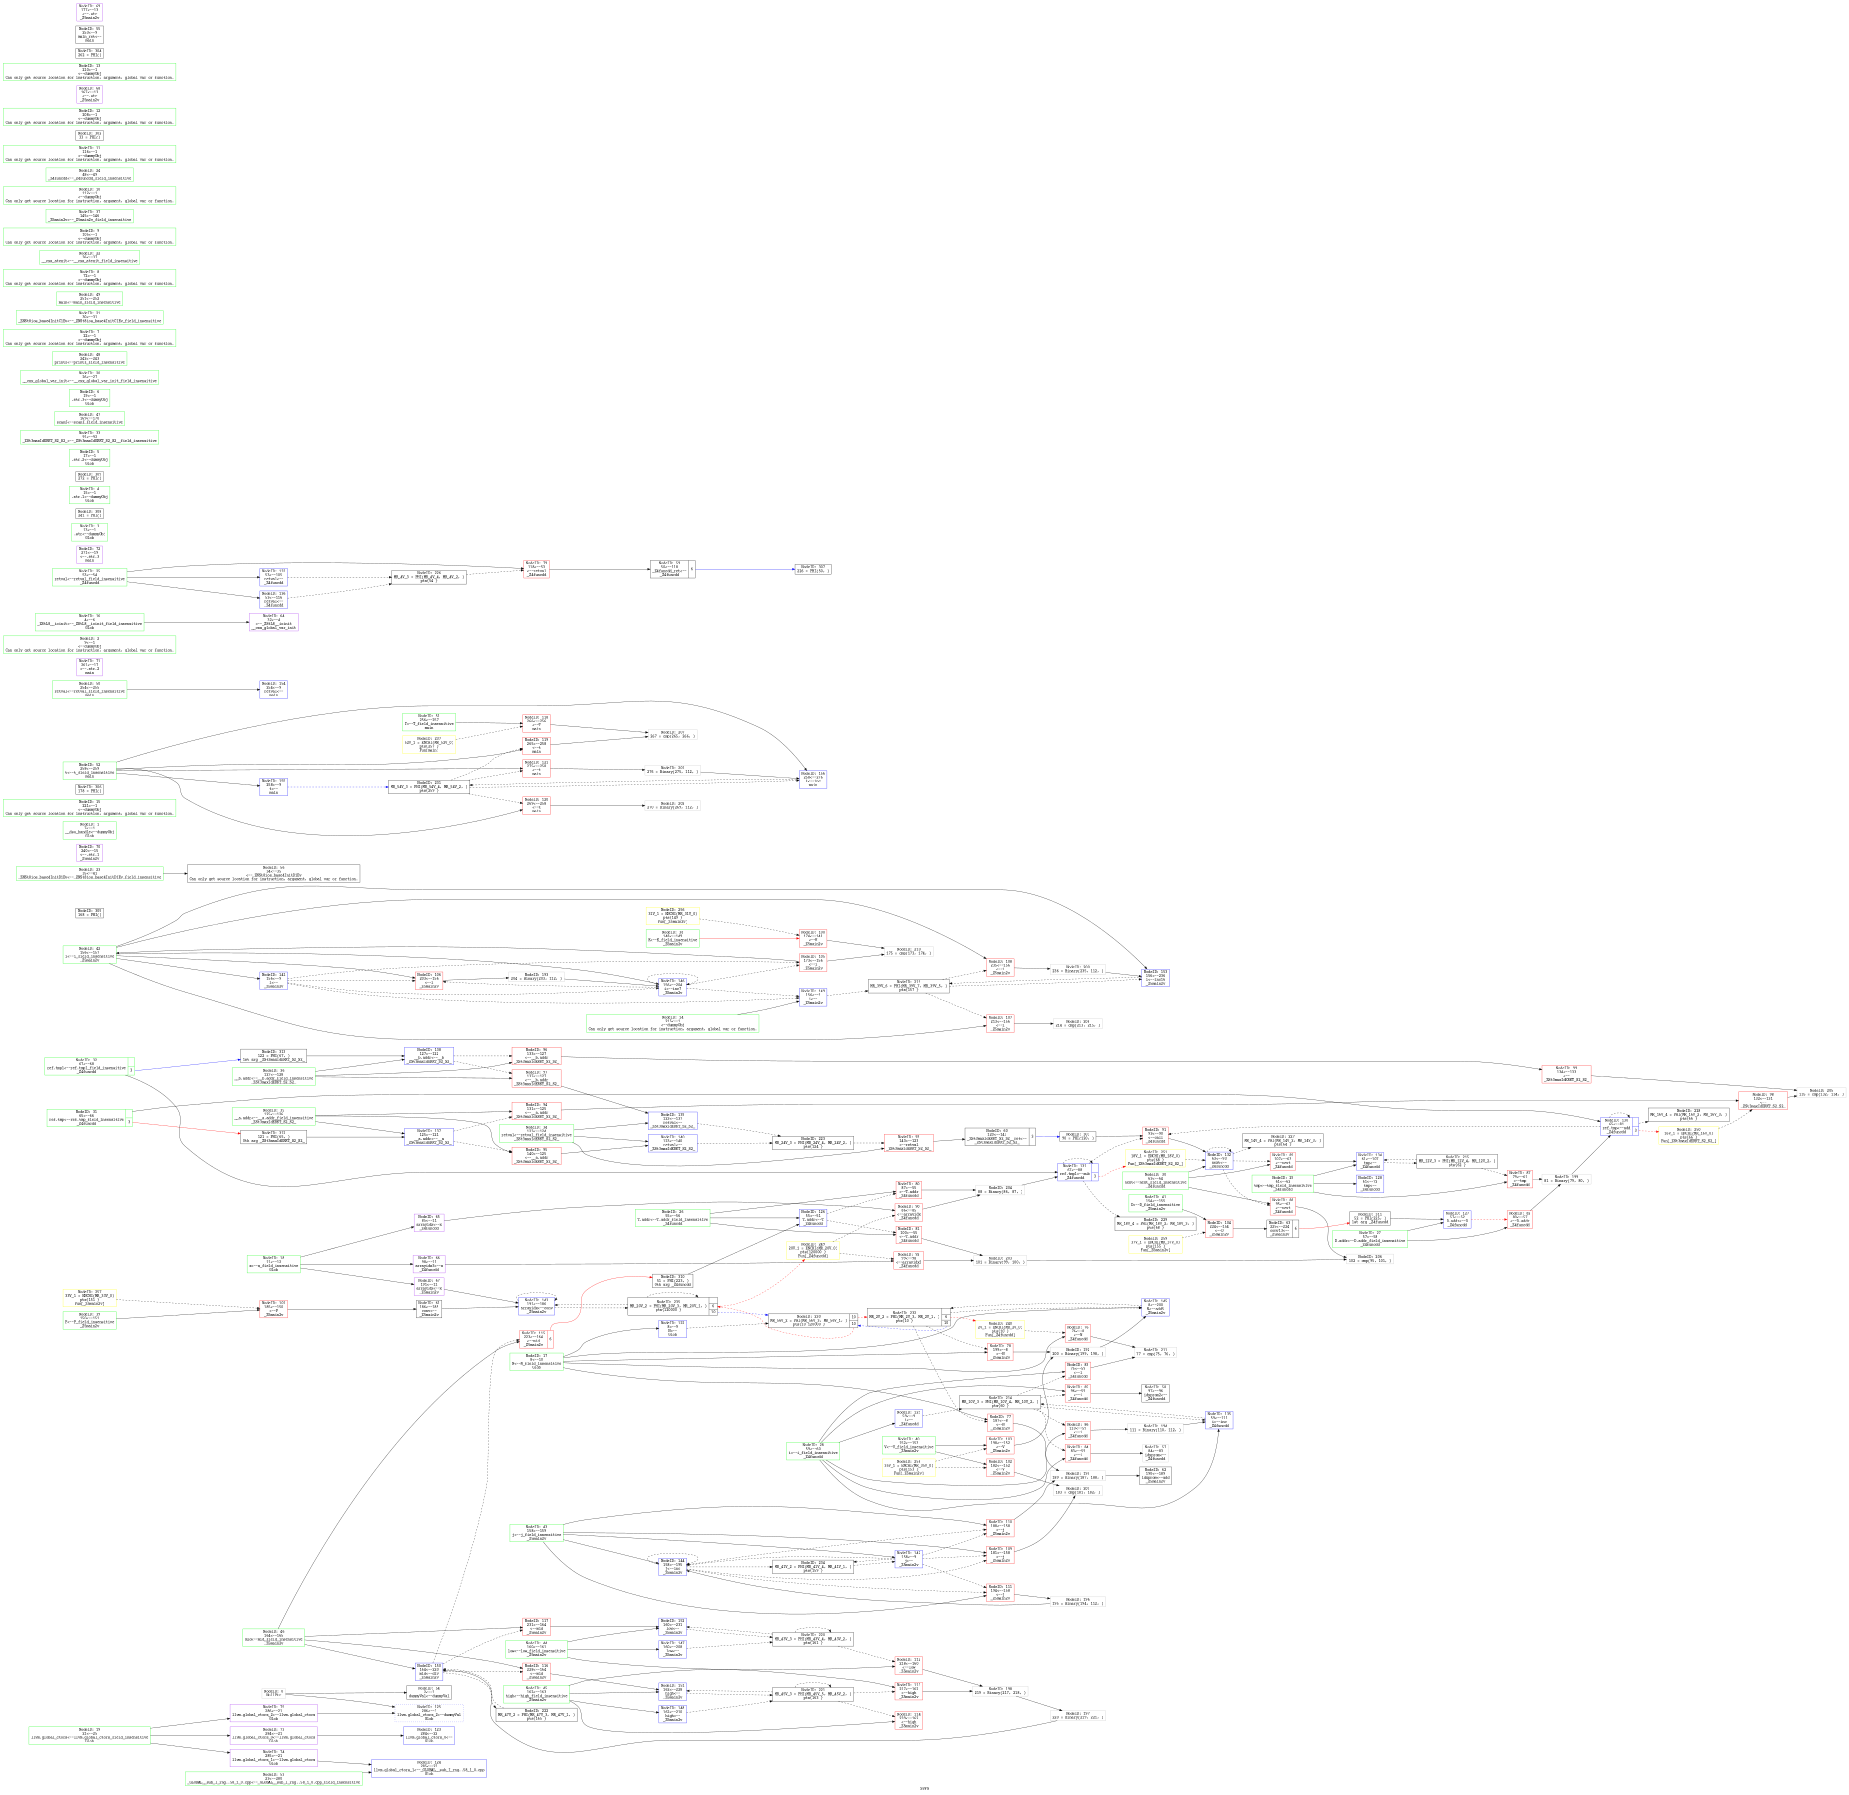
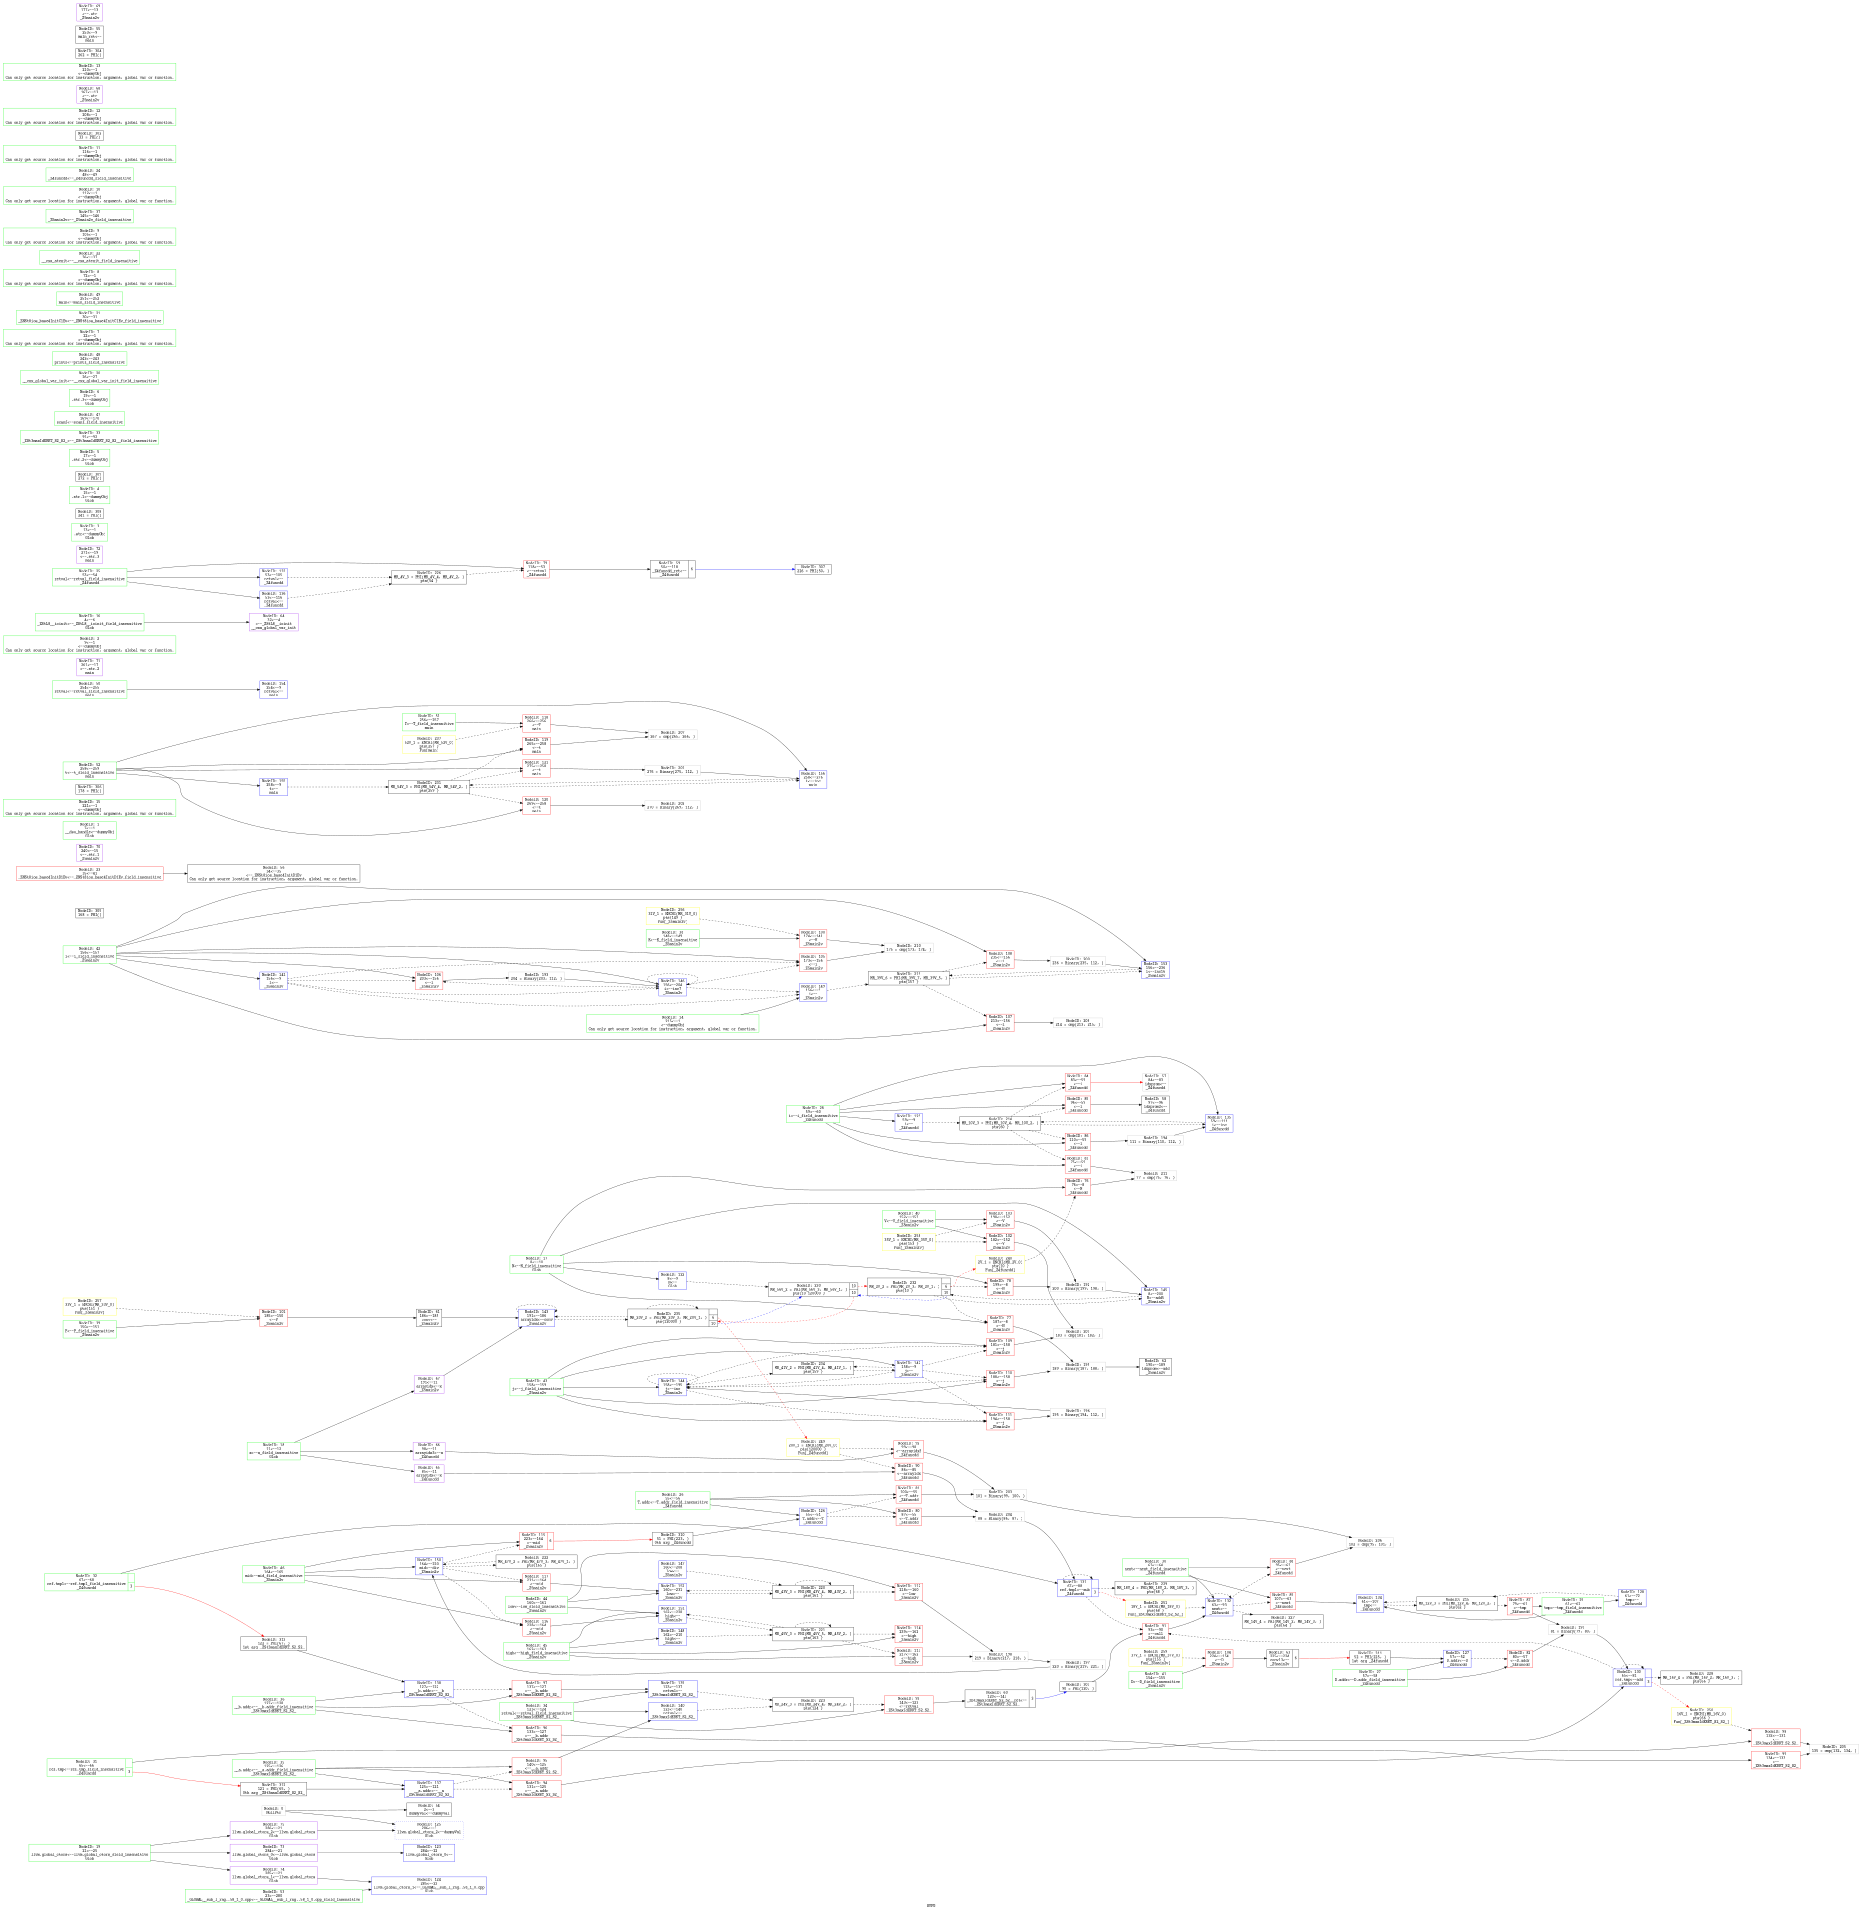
(337, 787) -> (337, 787)
(90, 874) -> (90, 874)
(748, 938) -> (748, 938)
(459, 947) -> (457, 947)
(186, 1065) -> (202, 1602)
(1409, 1196) -> (1536, 1606)
(1488, 1219) -> (1488, 1659)
(1115, 1453) -> (1115, 1082)
none -> (1557, 1593)
(612, 1649) -> (612, 1610)
